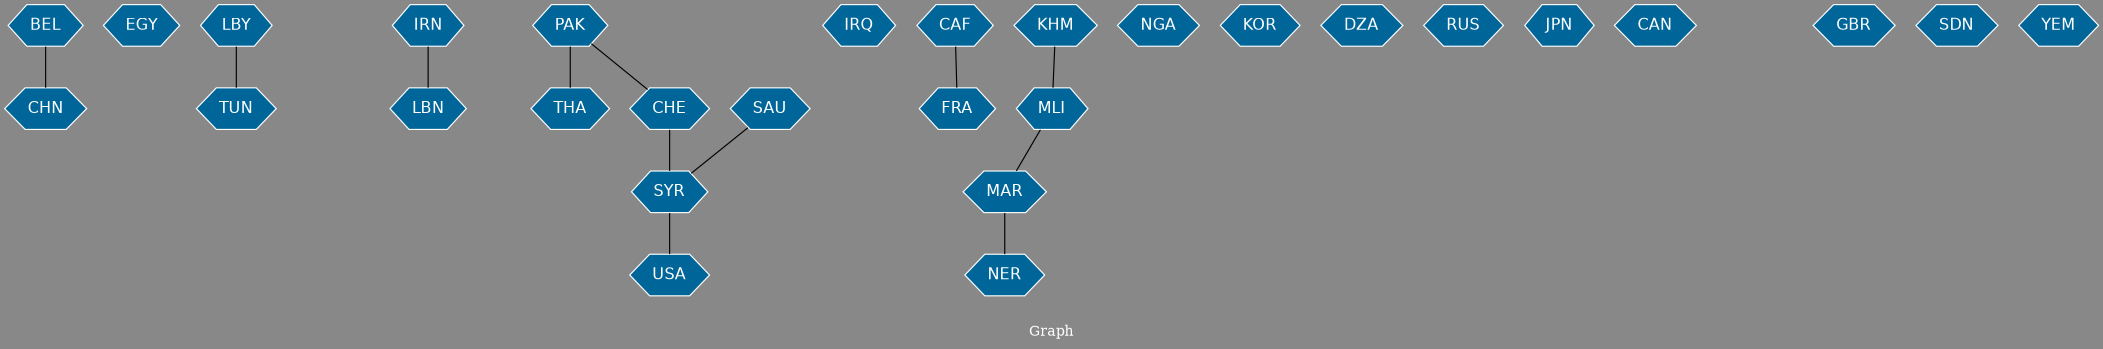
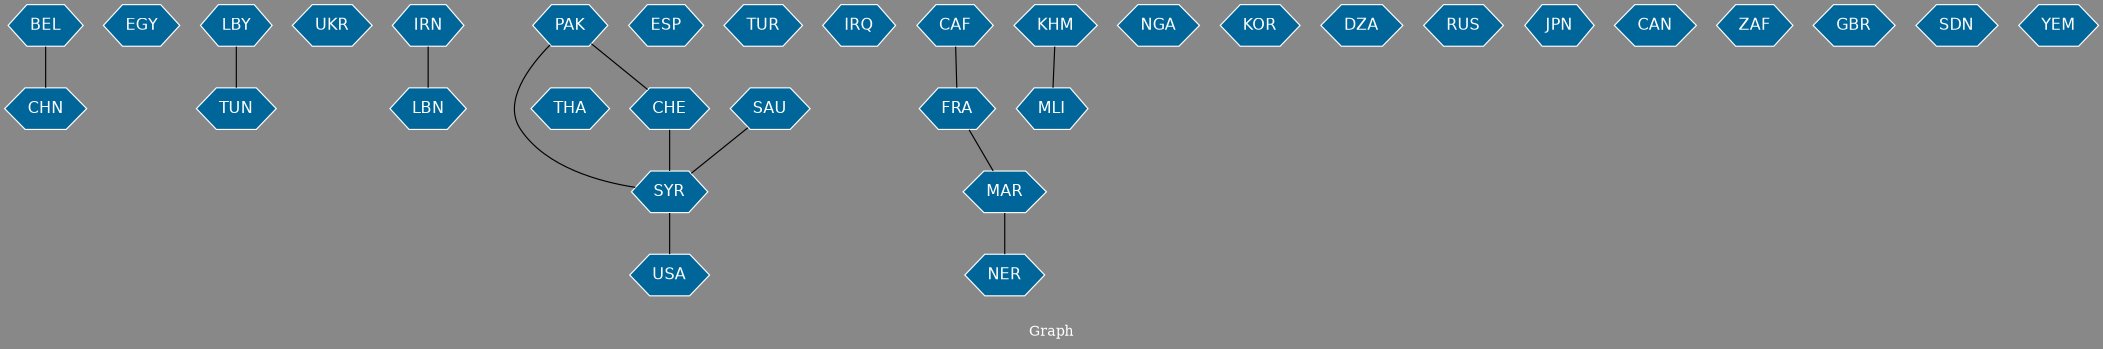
none -> (332, 25)
none -> (666, 25)
none -> (763, 25)
none -> (1755, 25)
(570, 67) -> (532, 143)
(1028, 150) -> (981, 150)
